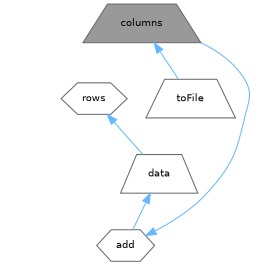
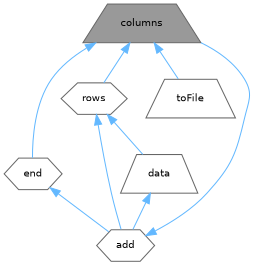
none -> (114, 67)
none -> (33, 174)
none -> (108, 177)
